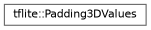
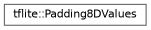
(75, 15) -> (75, 15)
